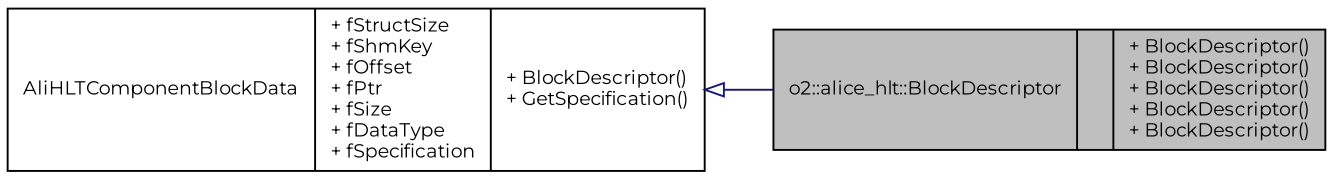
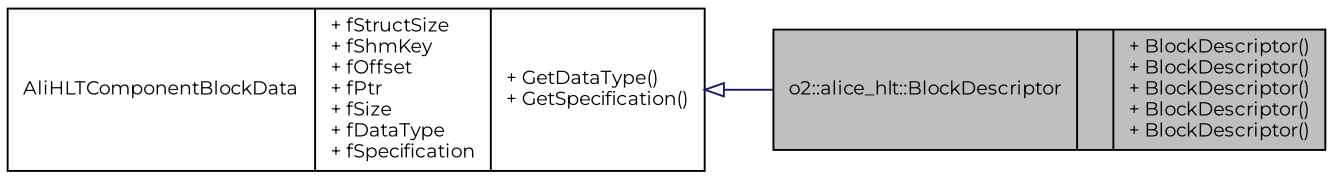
(597, 78) -> (582, 78)
